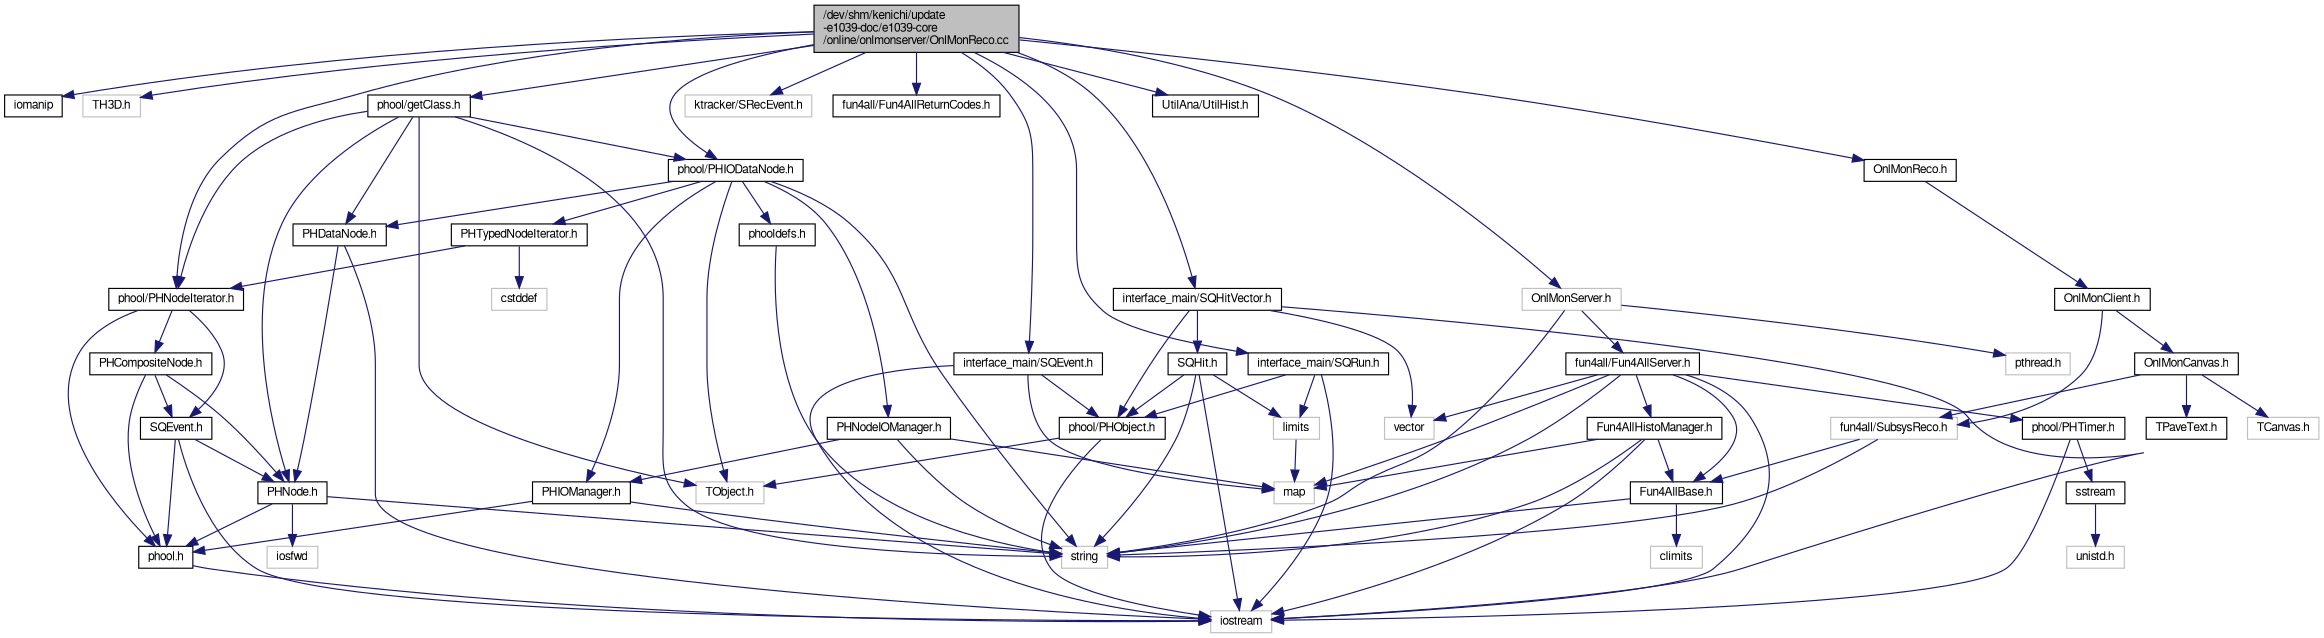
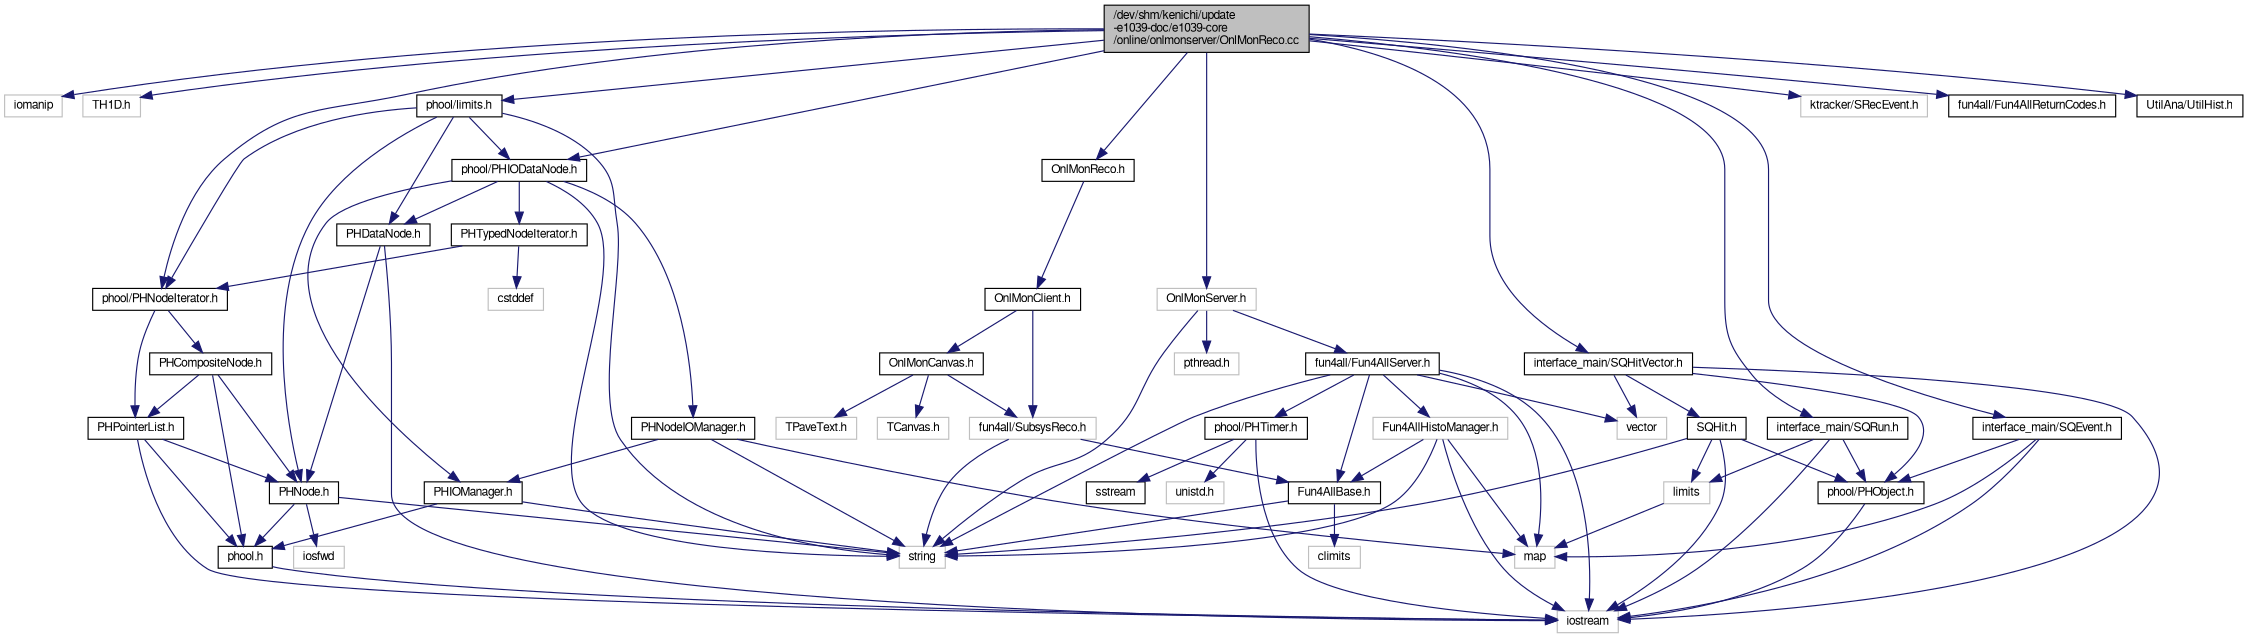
(33, 106) -> (33, 106)
(112, 106) -> (112, 106)
(419, 106) -> (459, 106)
(777, 235) -> none
(72, 419) -> none
(176, 428) -> (136, 428)
(1655, 428) -> (1440, 428)
(2186, 428) -> (816, 428)
(730, 493) -> none
(2096, 519) -> (1230, 456)
